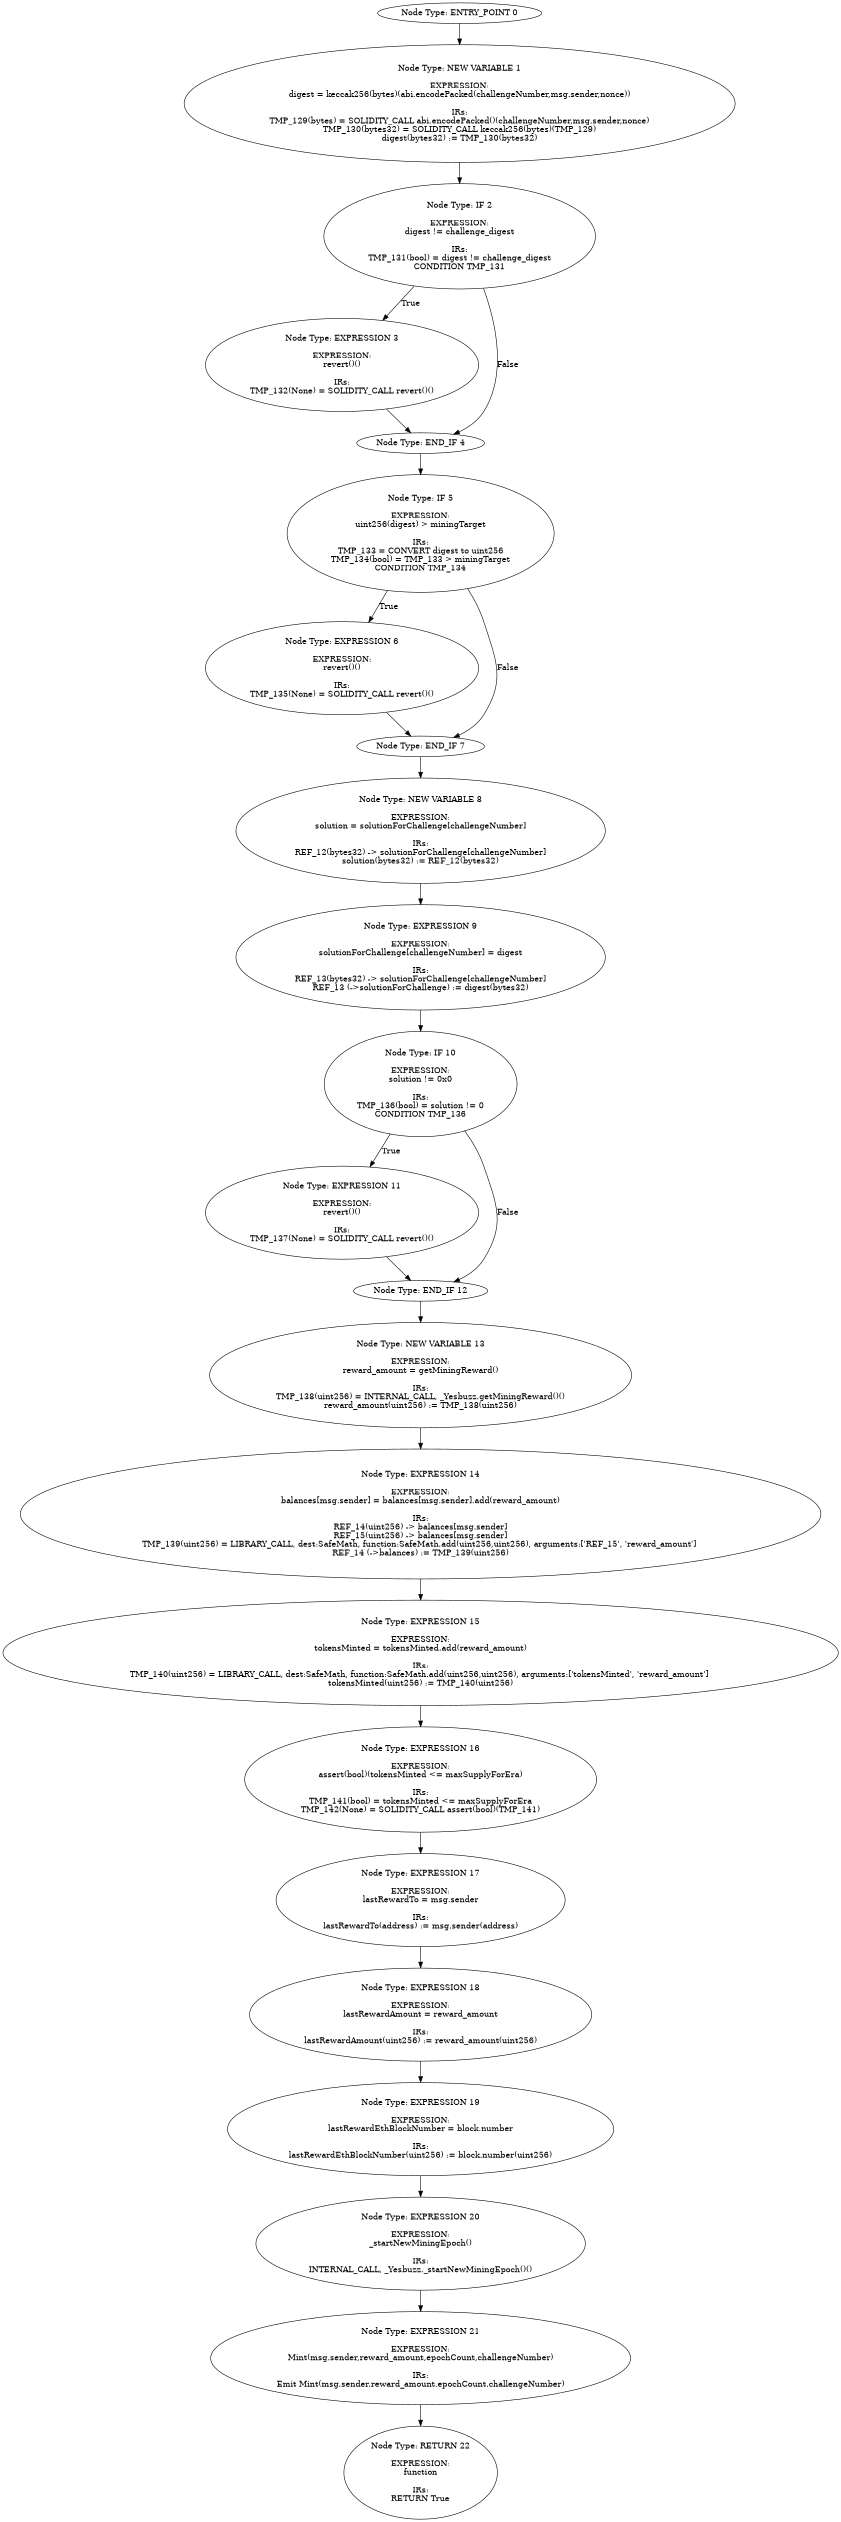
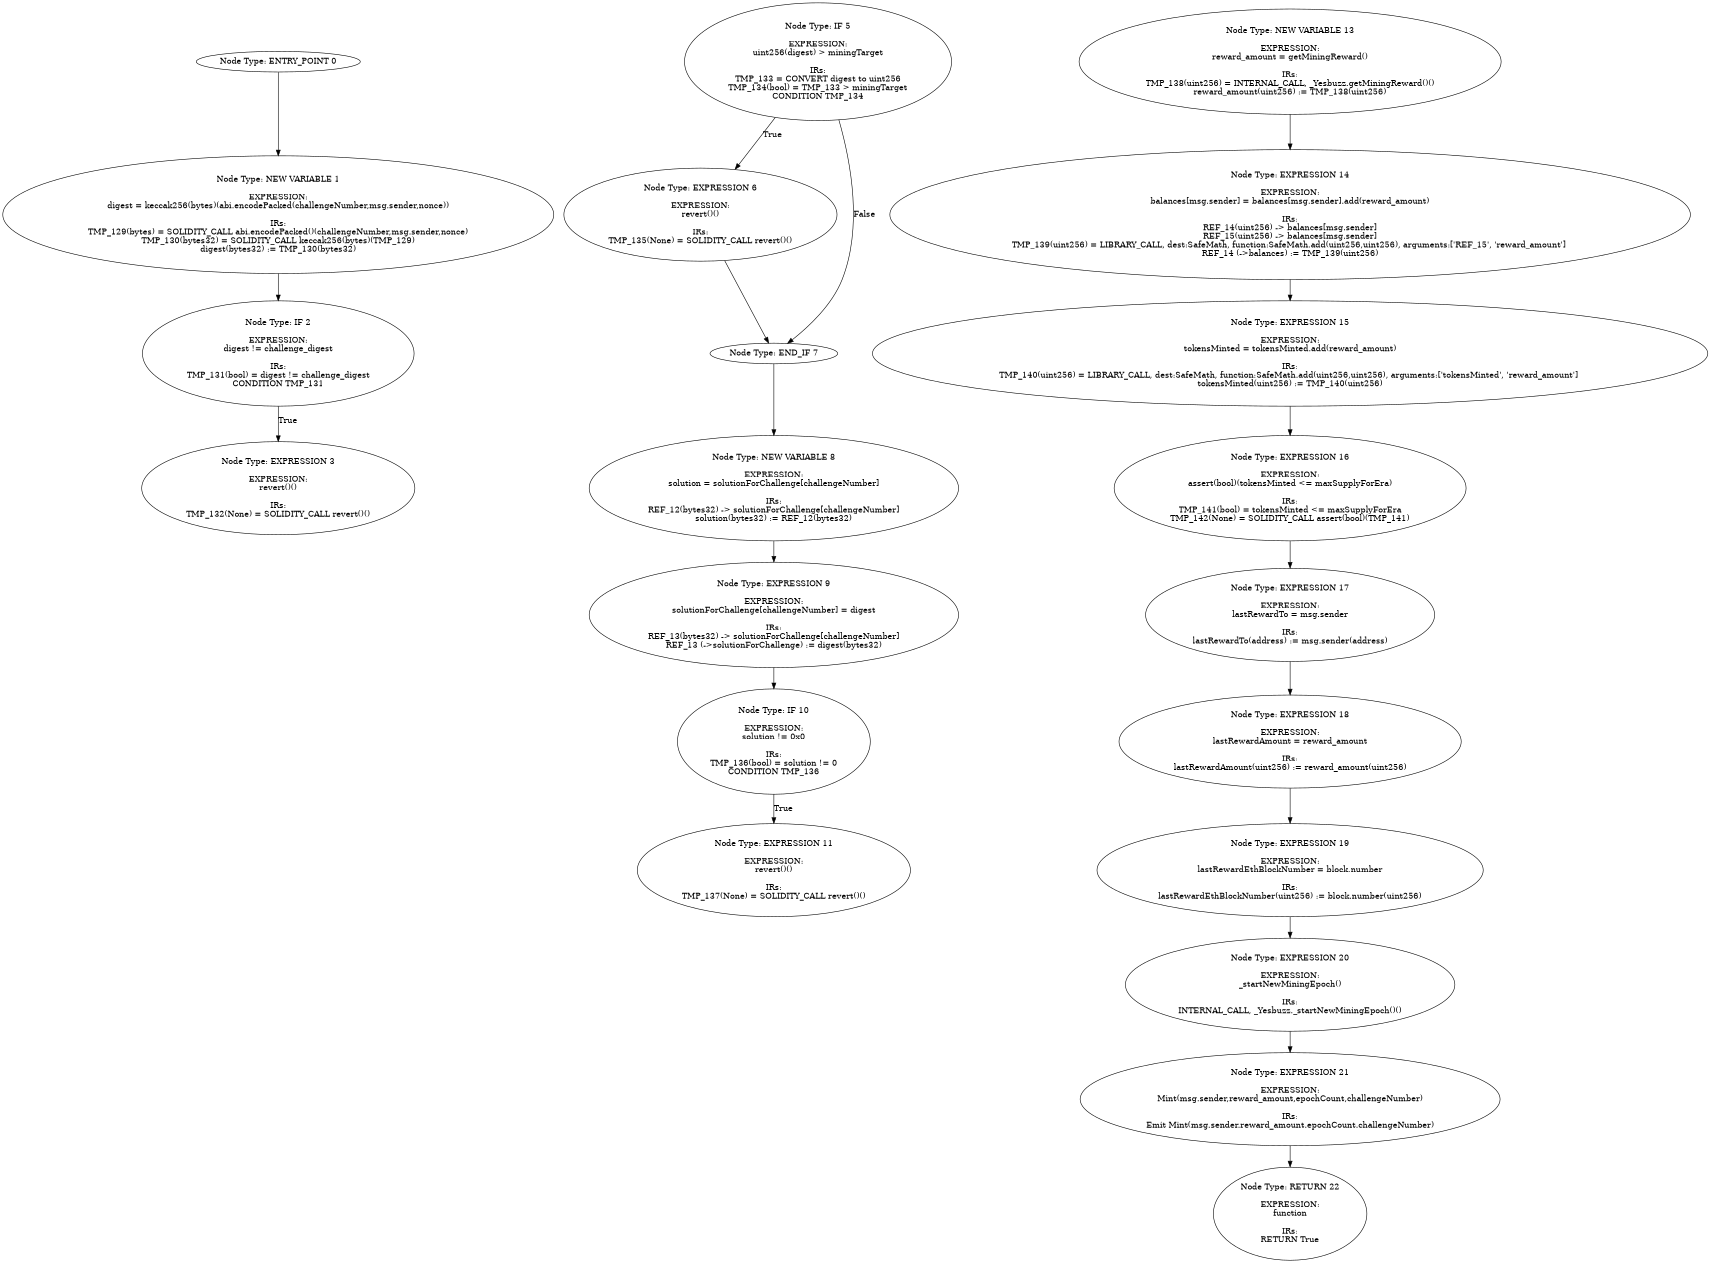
(421, 443) -> none
(421, 1291) -> none
